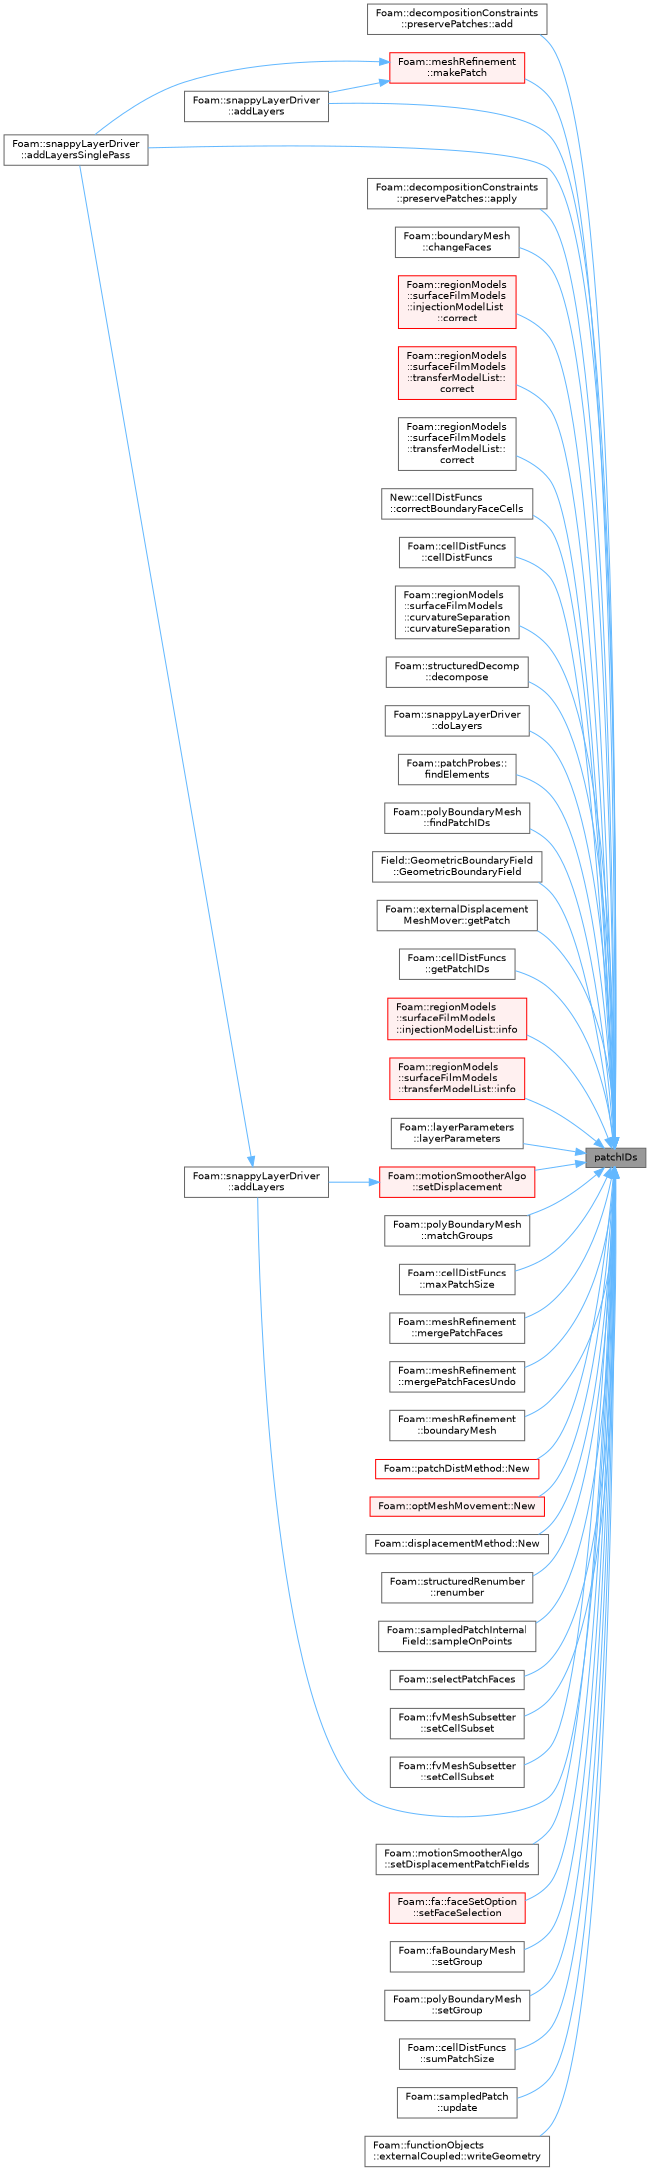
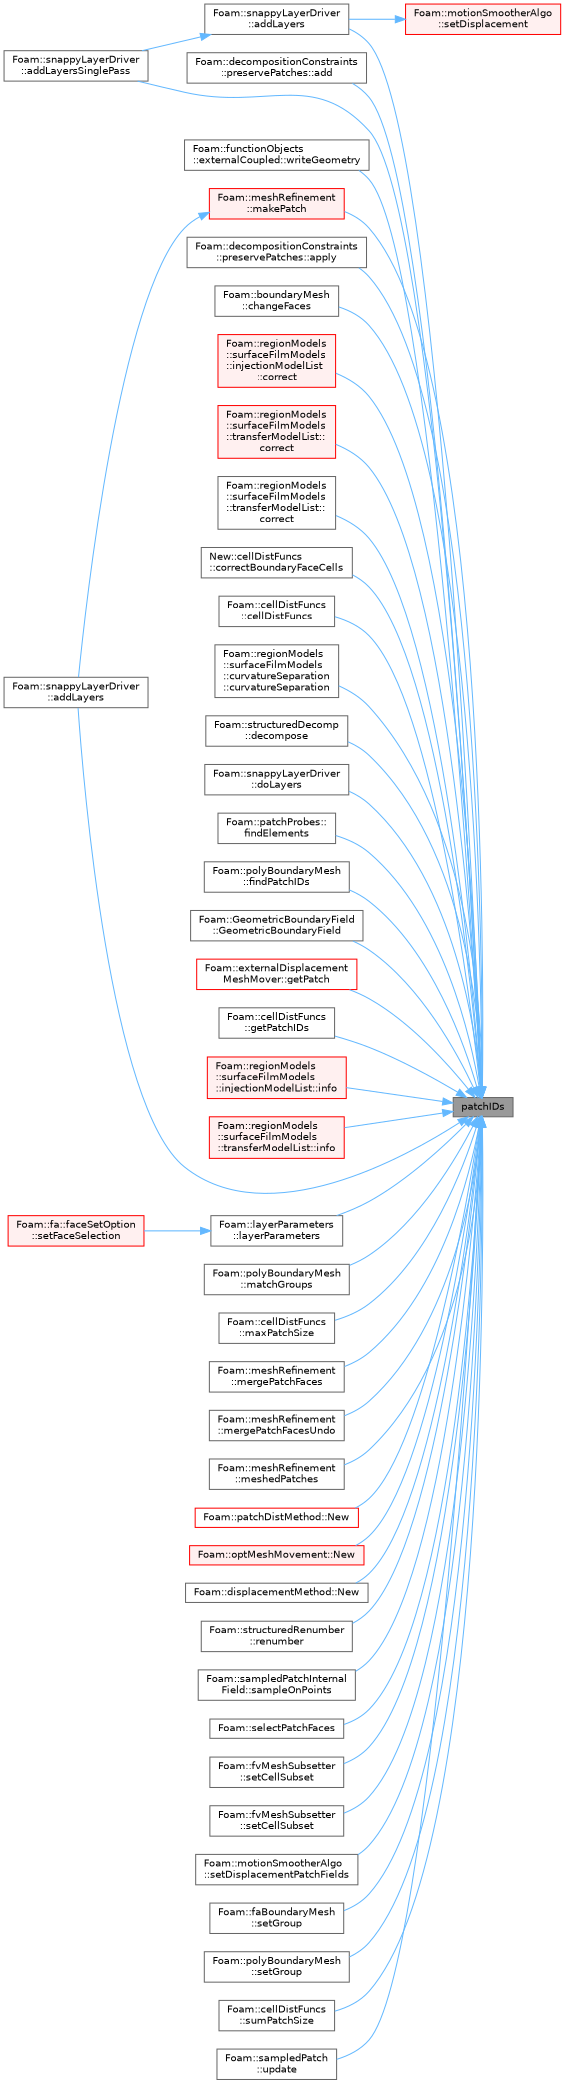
(229, 71) -> none
(457, 867) -> (277, 926)
(457, 916) -> (277, 974)
(555, 1167) -> none
(457, 1426) -> (277, 1474)
(599, 1548) -> (172, 1231)
